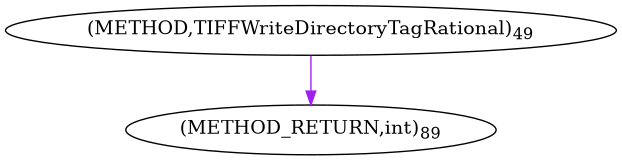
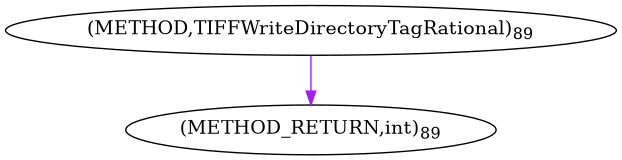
(524, 28) -> (524, 28)
